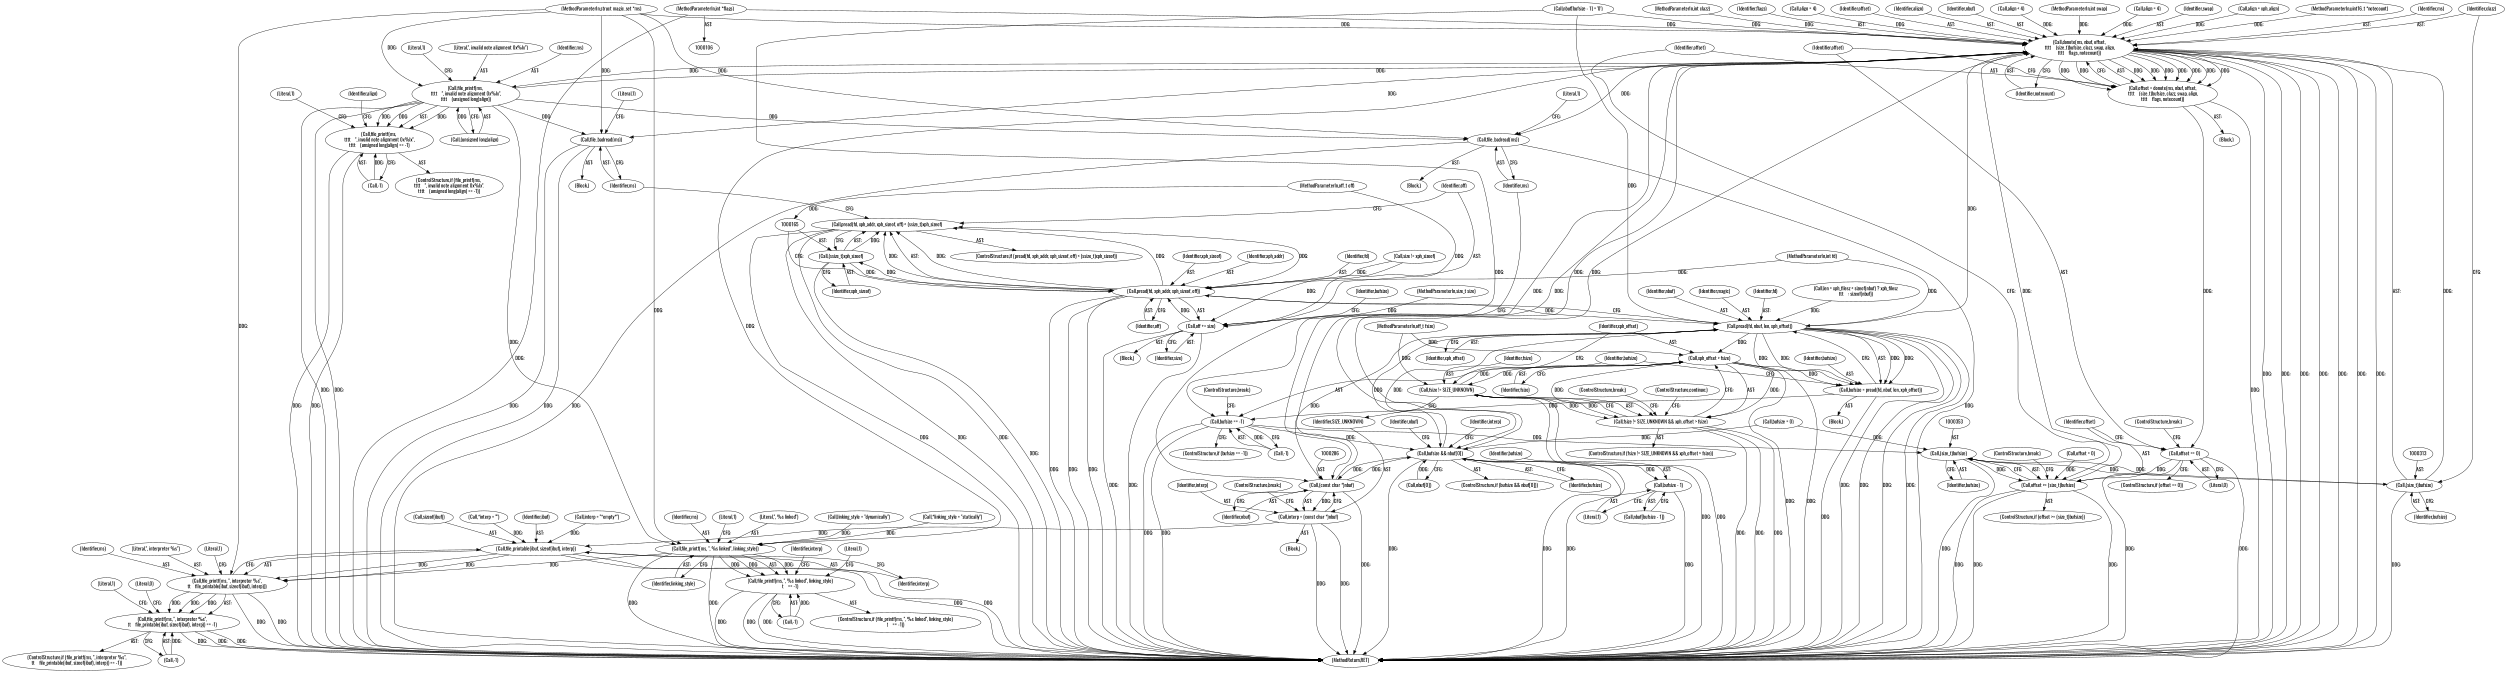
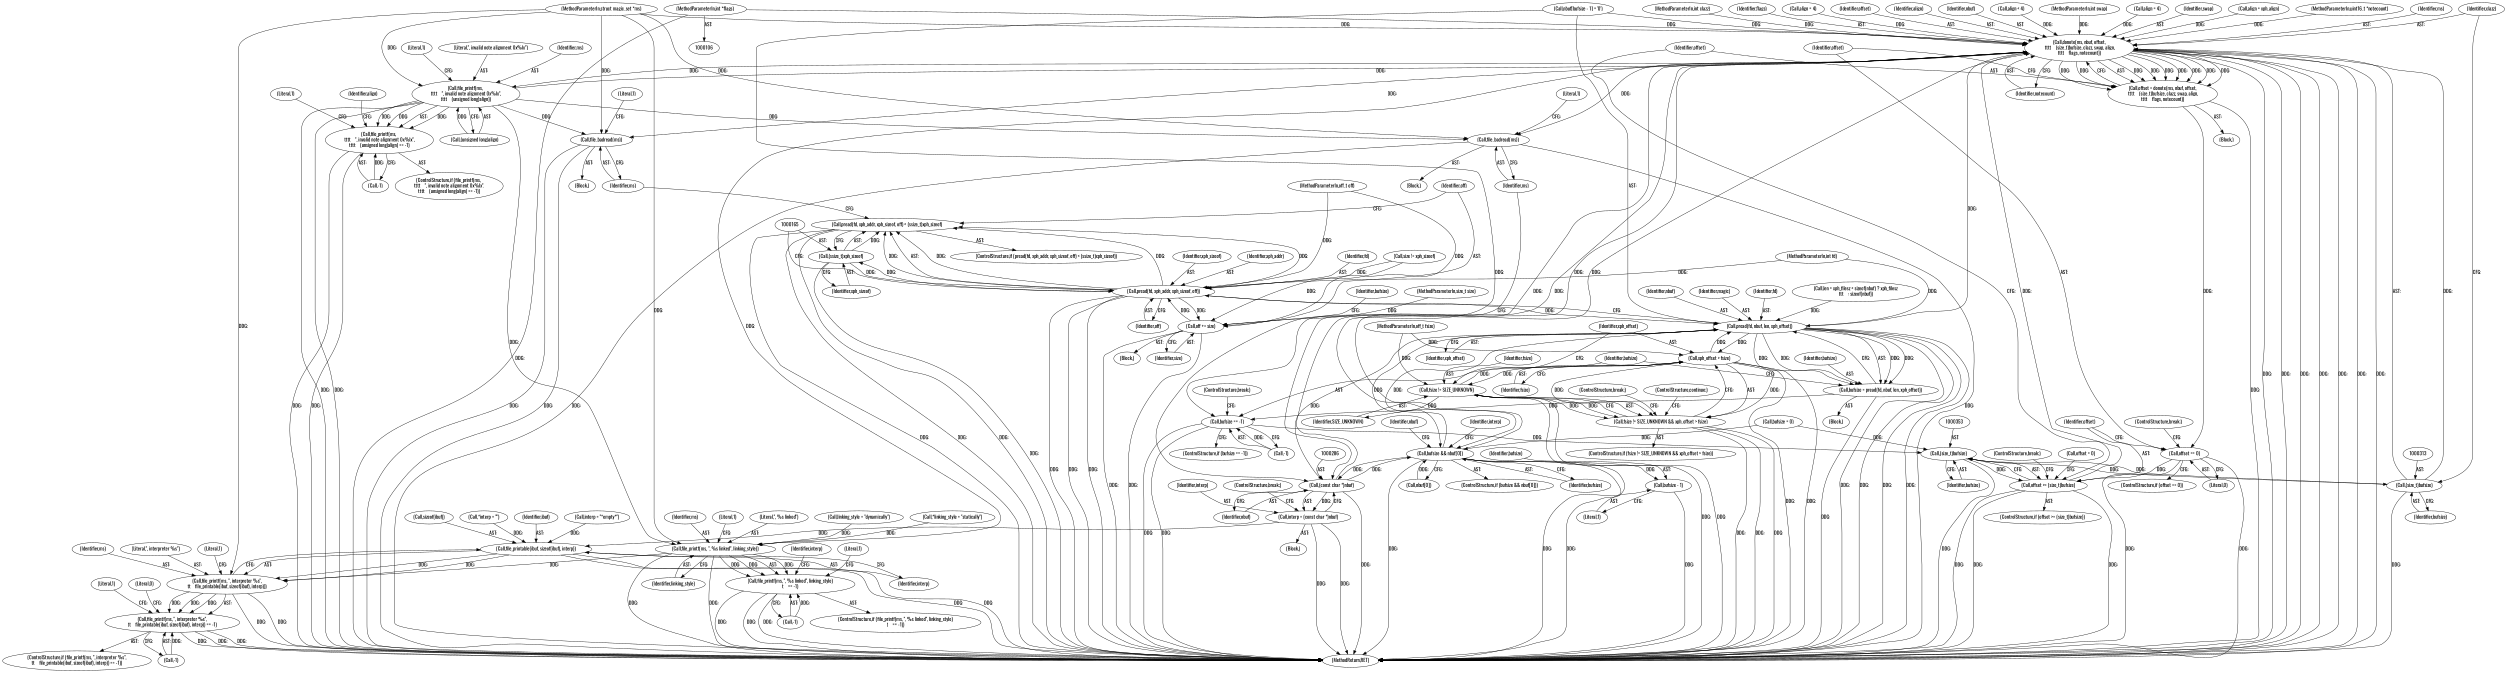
(1633, 186) -> (1633, 186)
(1040, 189) -> (1297, 273)
(1202, 311) -> (1202, 311)
(1778, 367) -> (1717, 340)
(1433, 406) -> (1433, 406)
(1354, 441) -> none
(2072, 470) -> (2072, 470)
(1382, 474) -> (1394, 406)
(1644, 517) -> none
